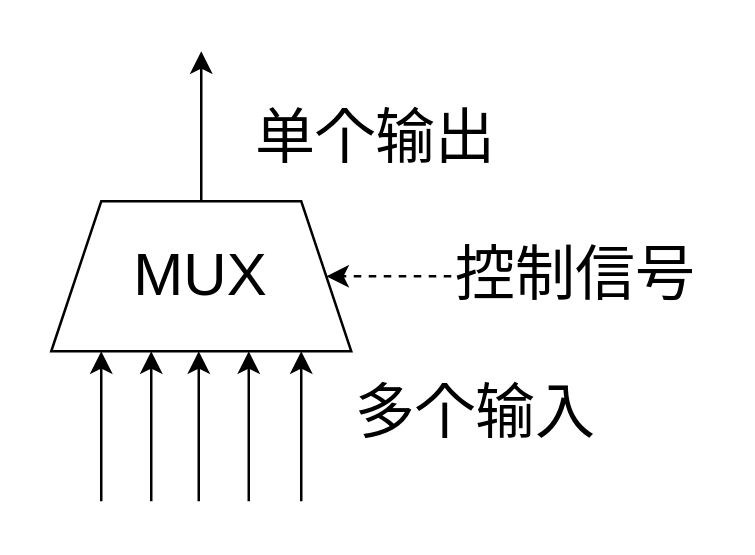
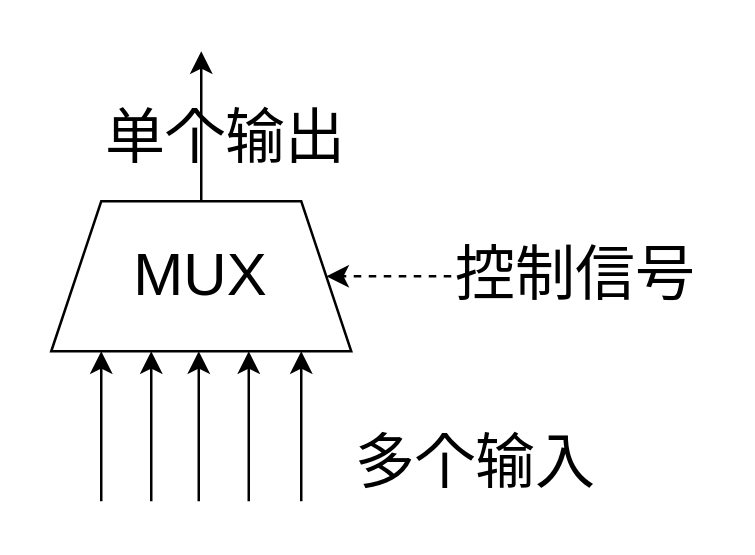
(376, 139) -> (226, 139)
(476, 414) -> (476, 464)
